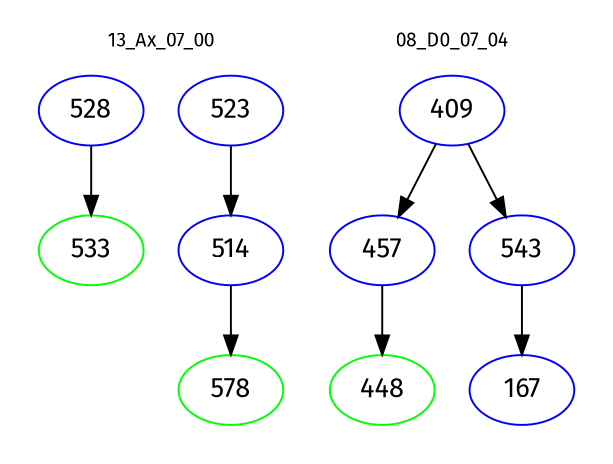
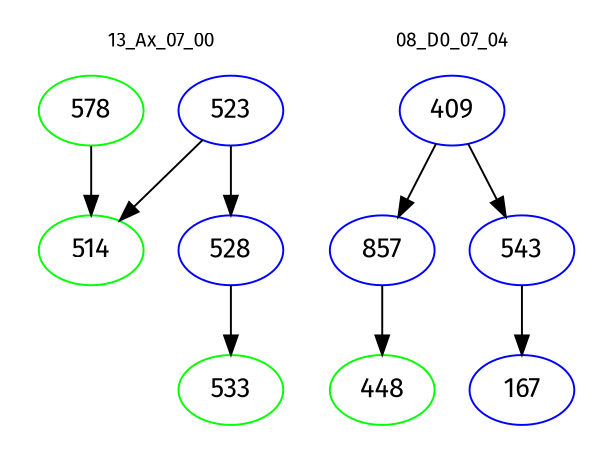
none -> (231, 171)
(231, 250) -> (91, 250)
(382, 250) -> (382, 250)
(231, 311) -> (91, 171)
